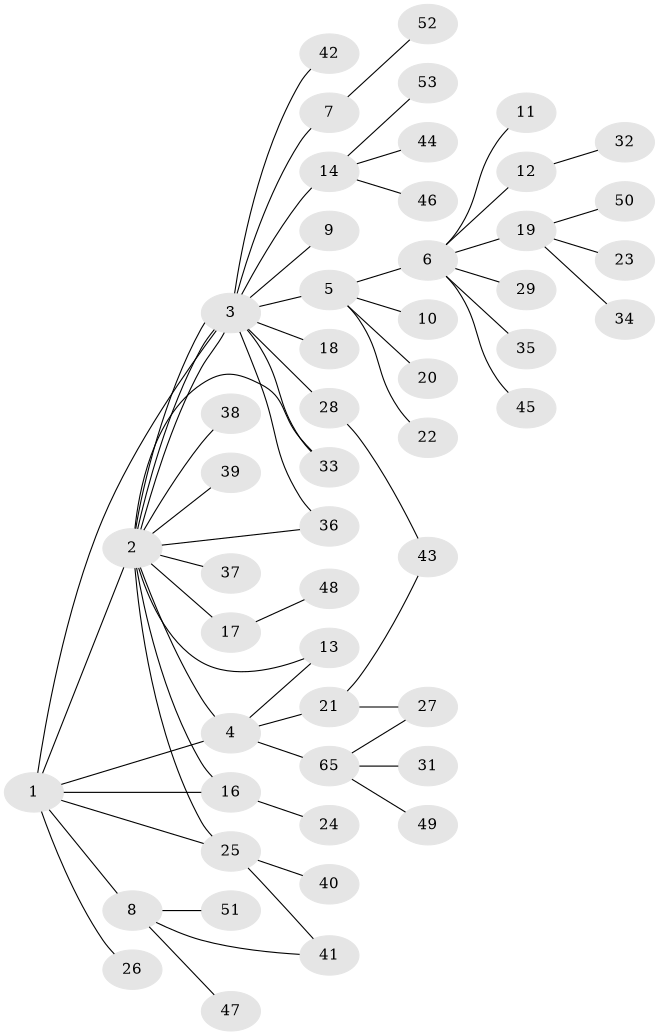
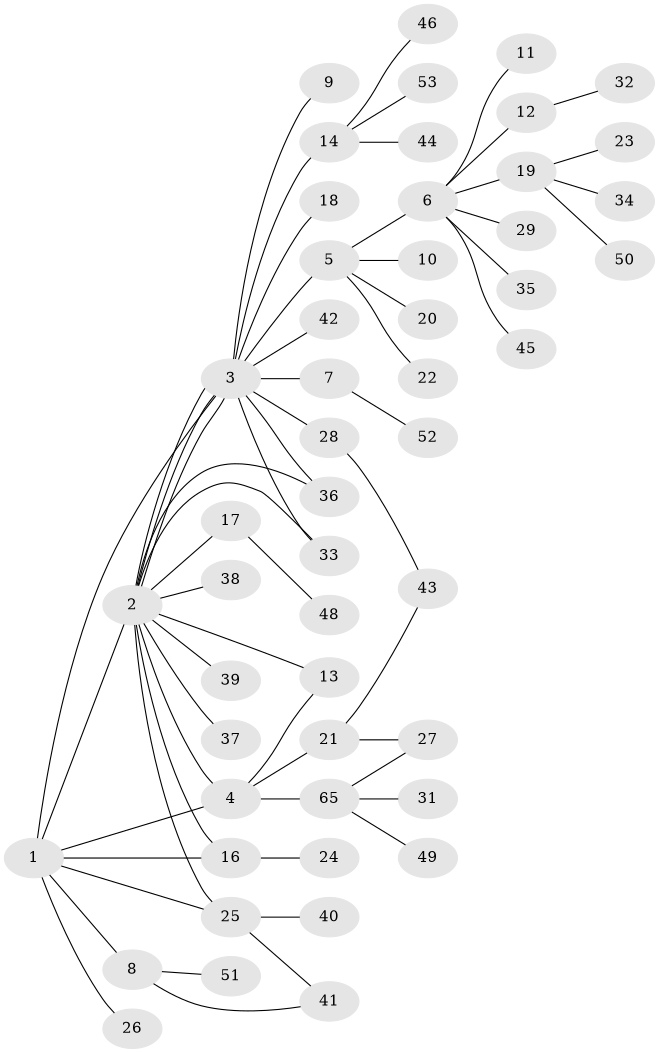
(231, 1011) -> none
